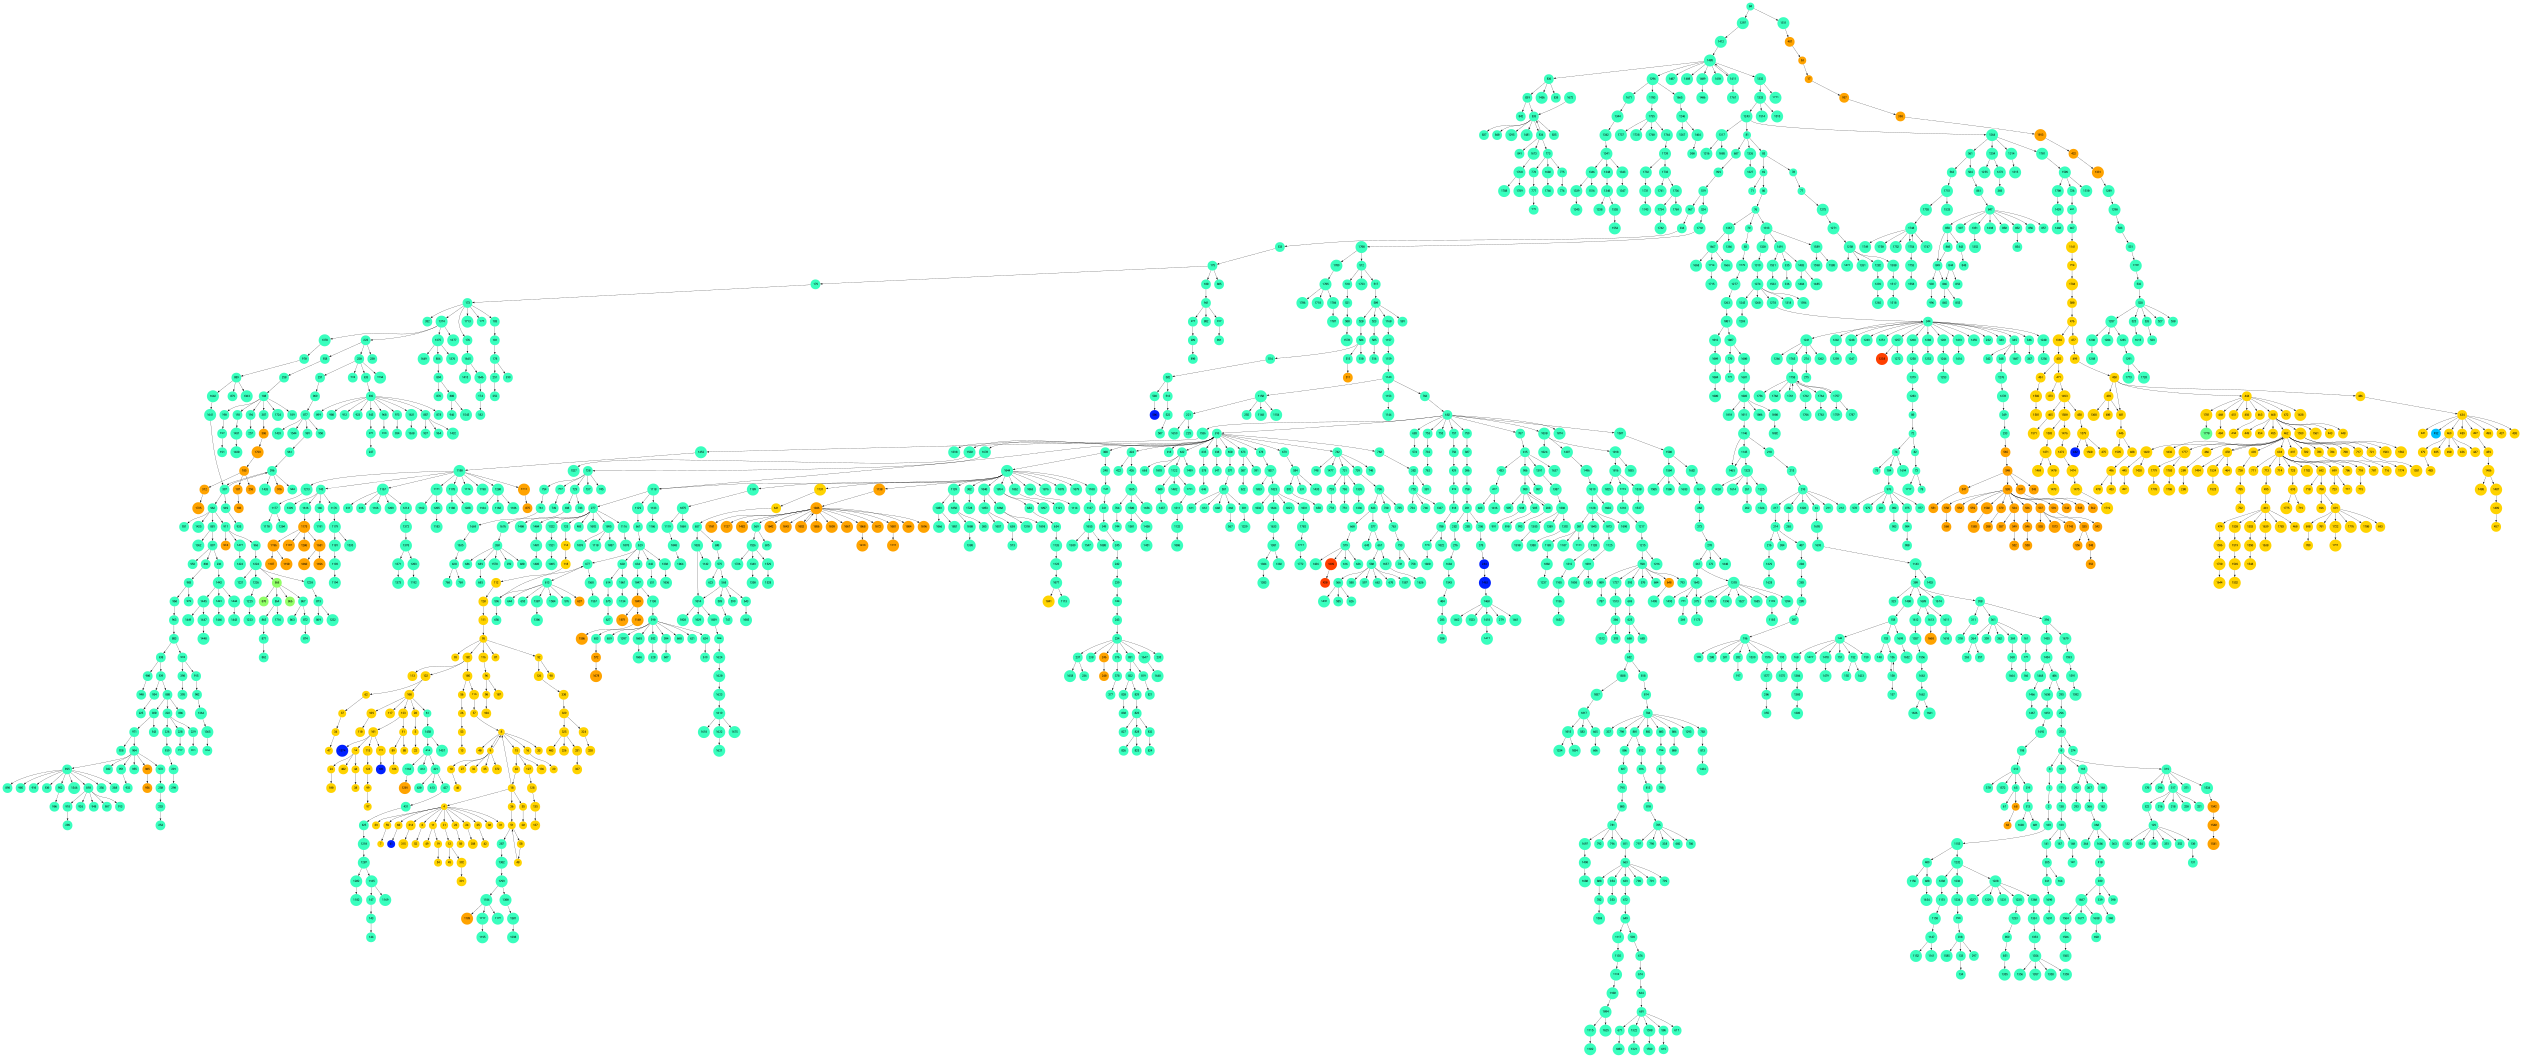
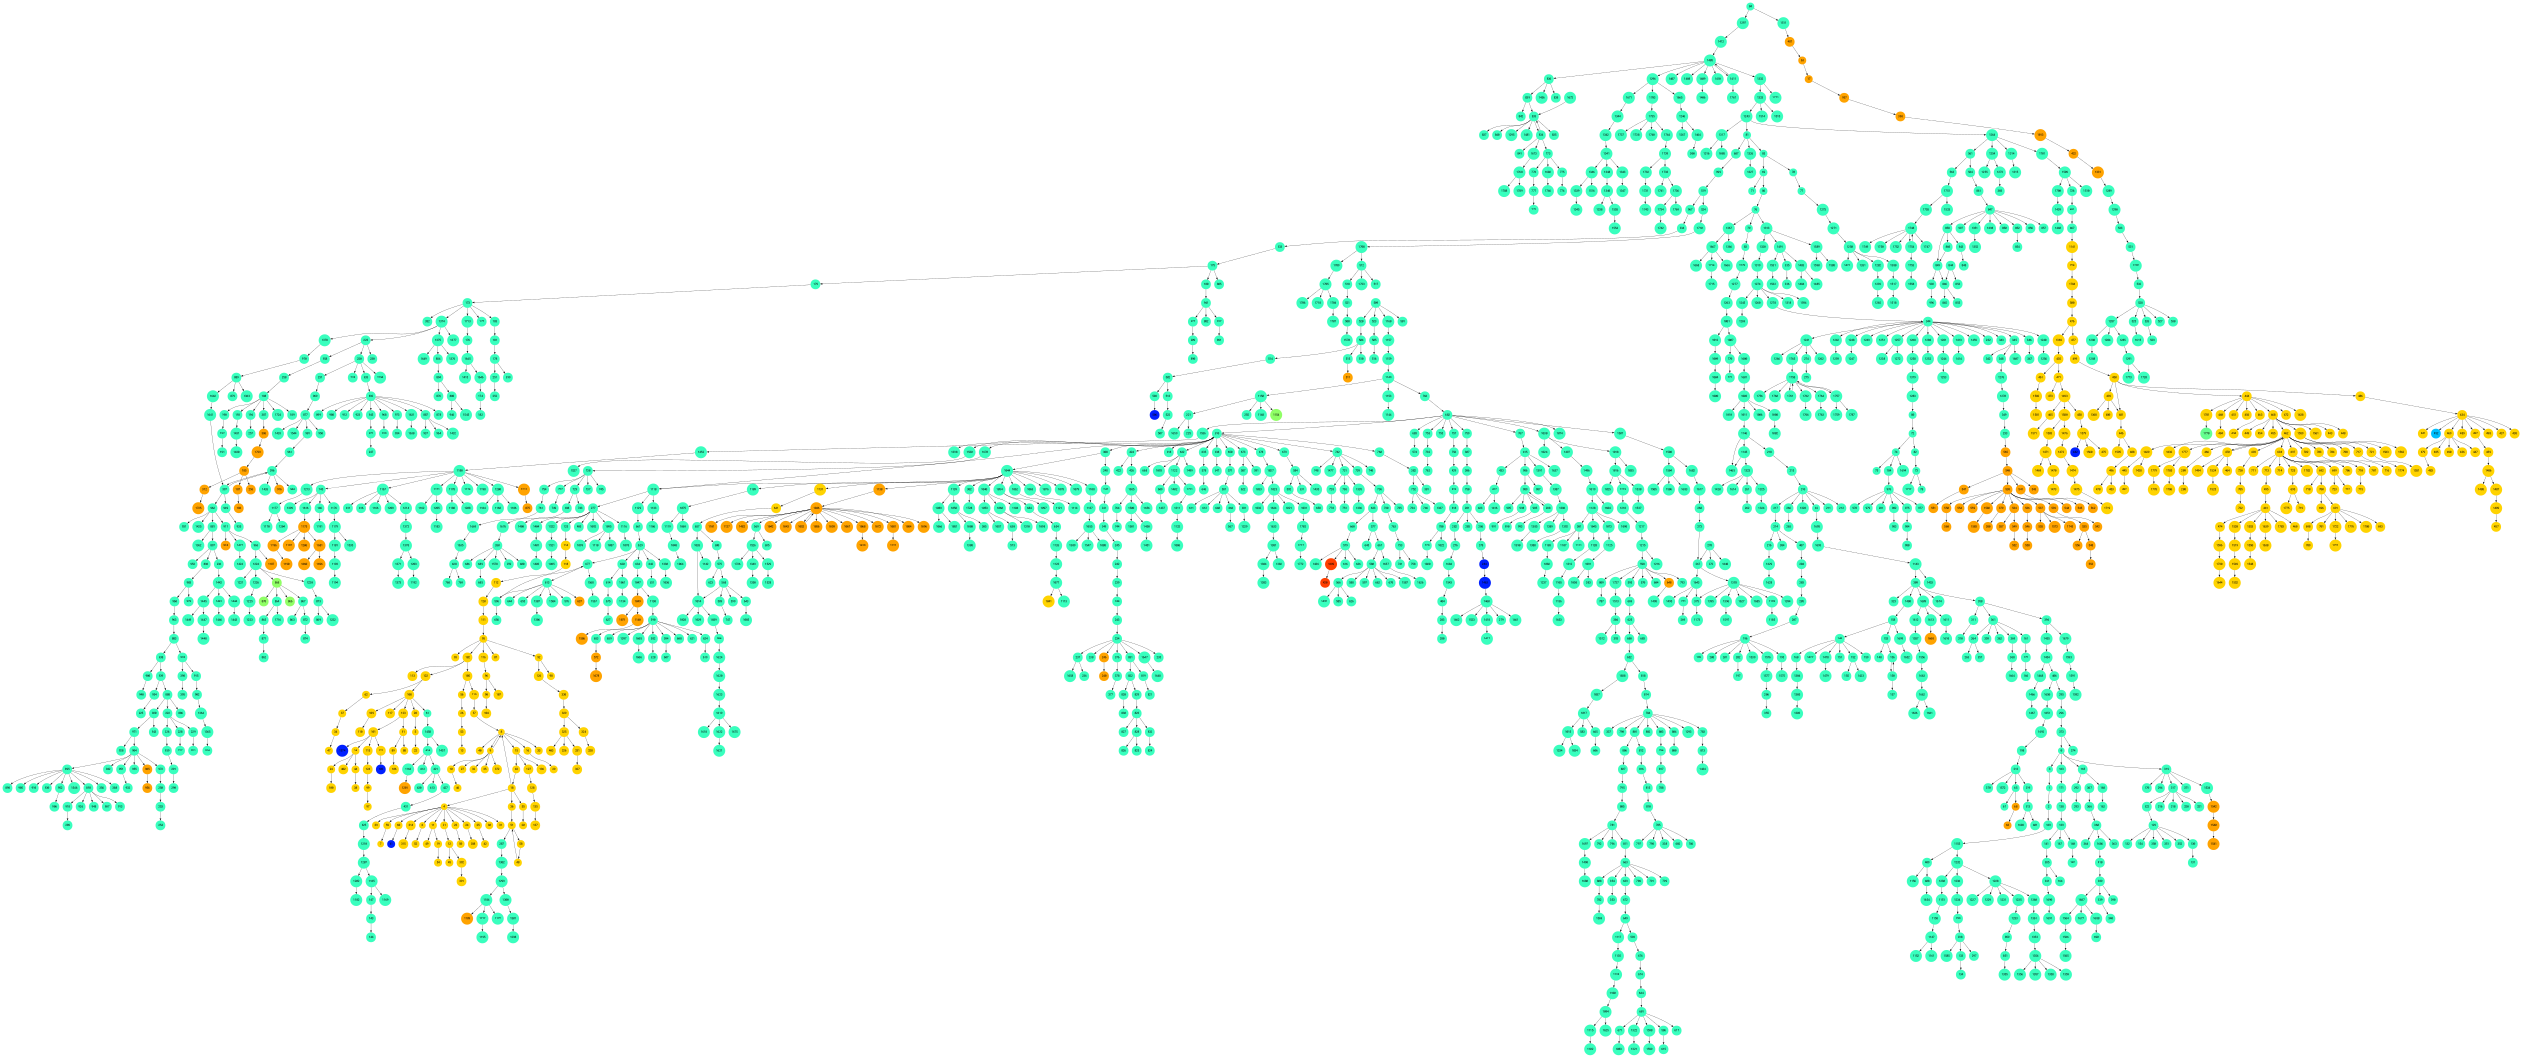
(1376, 293) -> none
(459, 321) -> (467, 331)
(1882, 359) -> (1882, 359)
(1276, 415) -> (1276, 415)
none -> (1015, 508)
(1704, 535) -> (1699, 545)
(272, 554) -> (262, 554)
none -> (1726, 620)
(2086, 778) -> none
